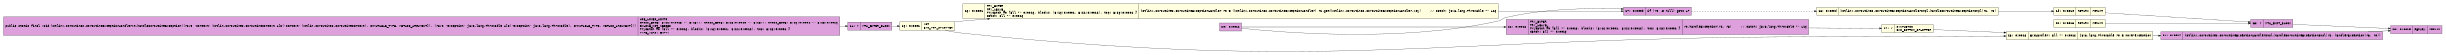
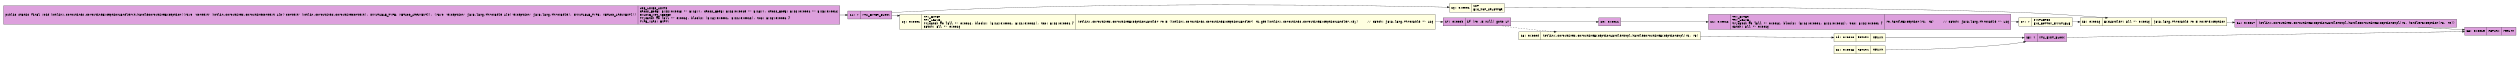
(971, 20) -> (895, 16)
(1914, 30) -> (2052, 23)
(1432, 31) -> (1554, 22)
